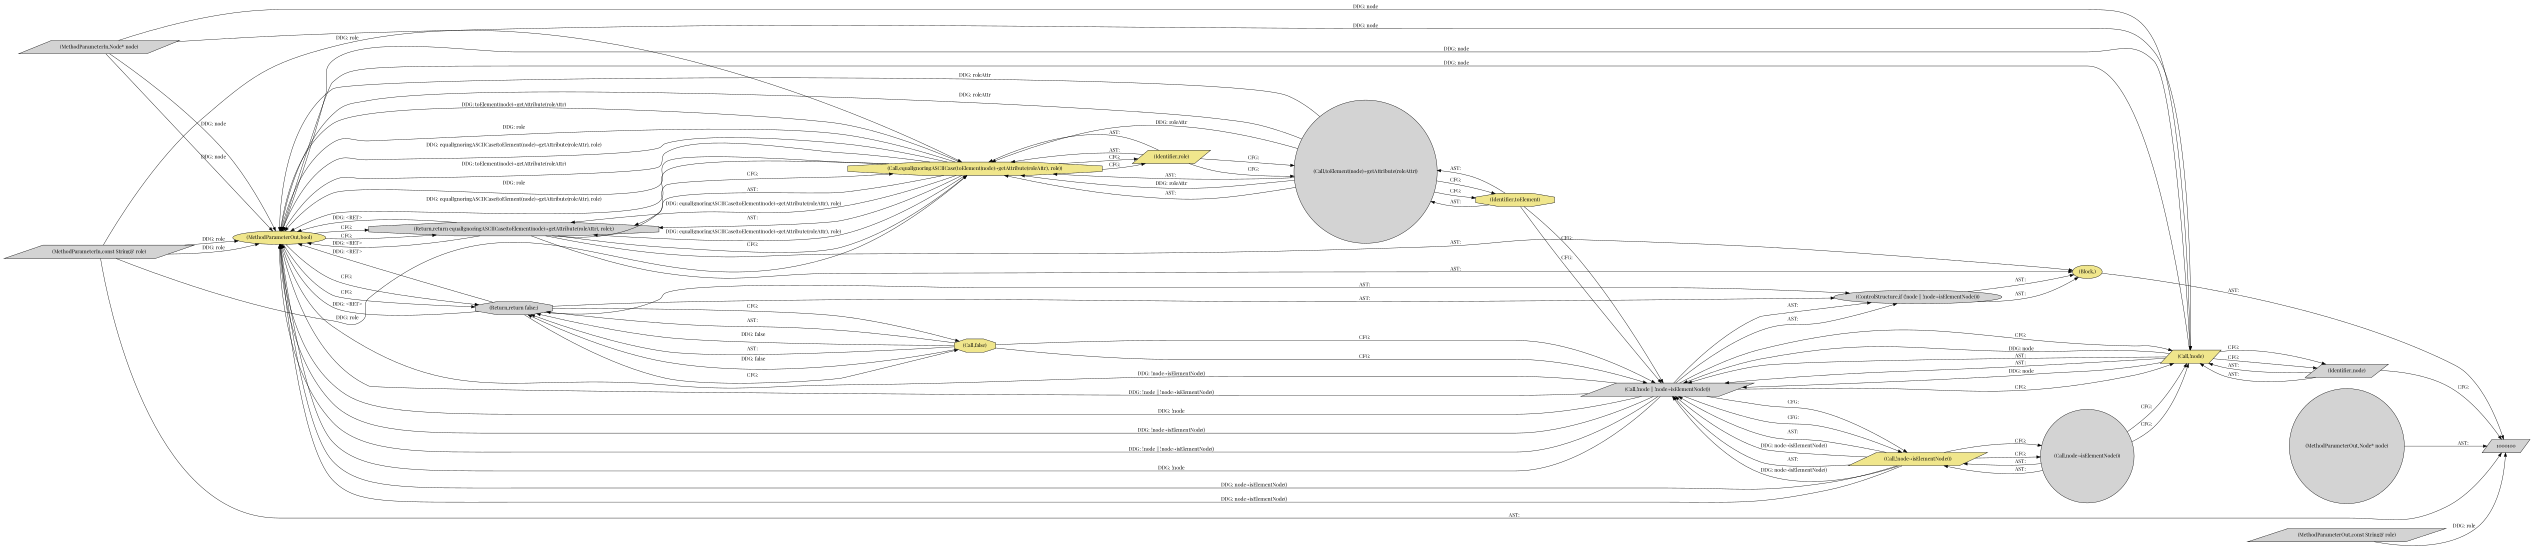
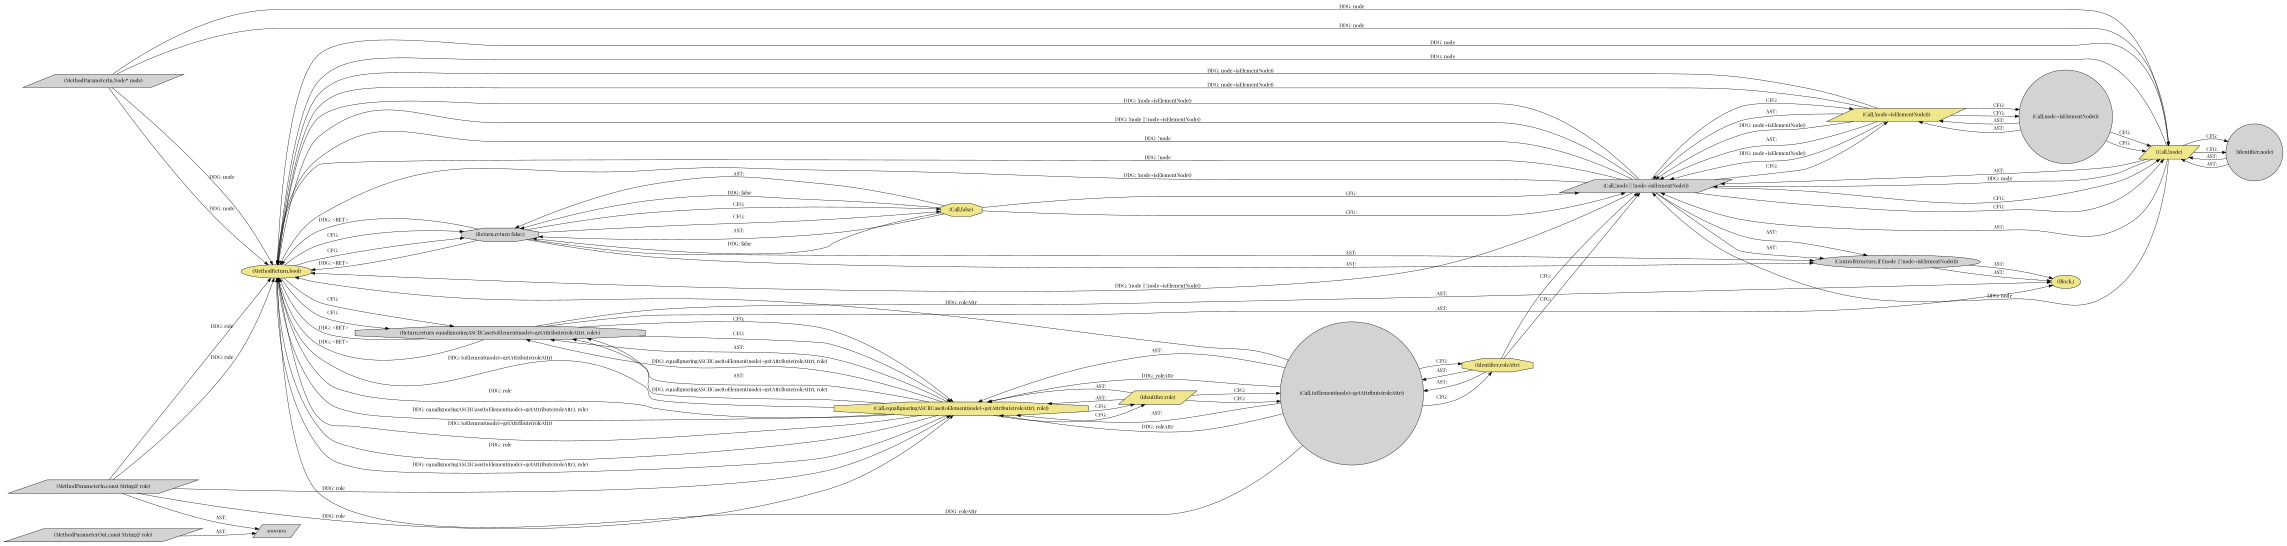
(1515, 200) -> (1498, 365)
(279, 238) -> (277, 271)
(2324, 316) -> none
(2347, 371) -> (2254, 152)
(2449, 387) -> none
(2347, 446) -> none
(2464, 526) -> (222, 532)
